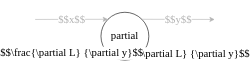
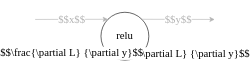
(125, 36) -> (125, 36)
